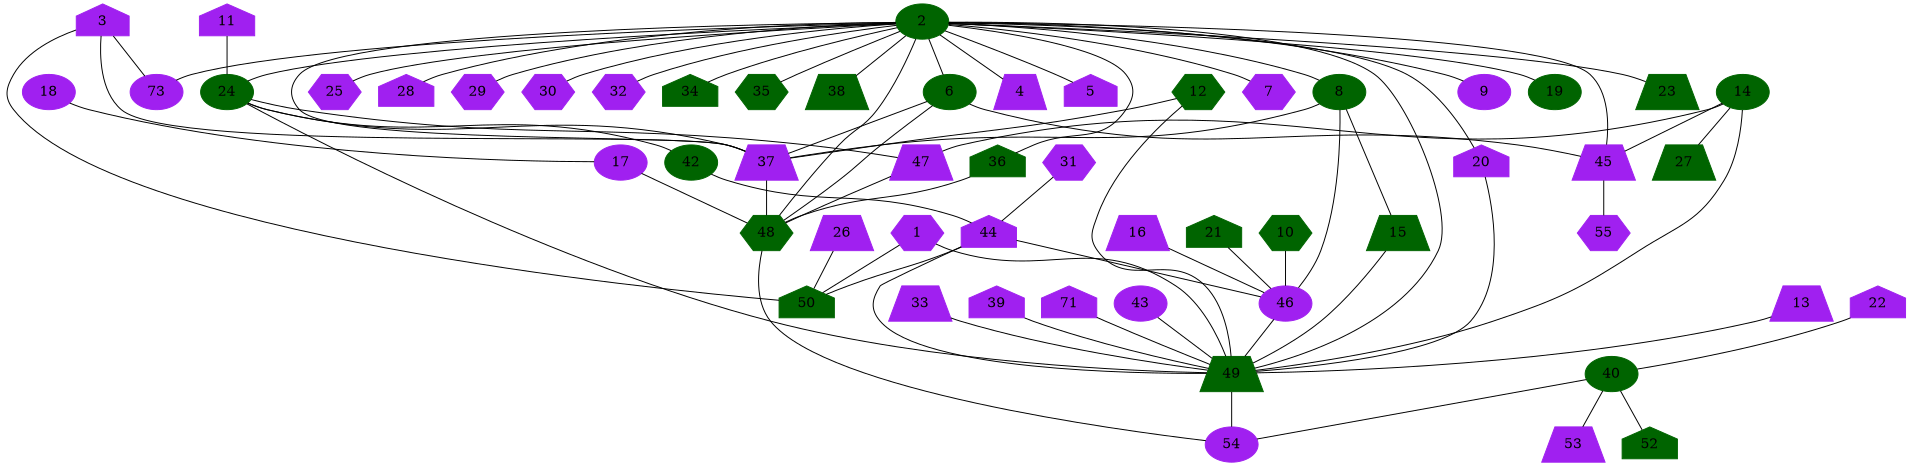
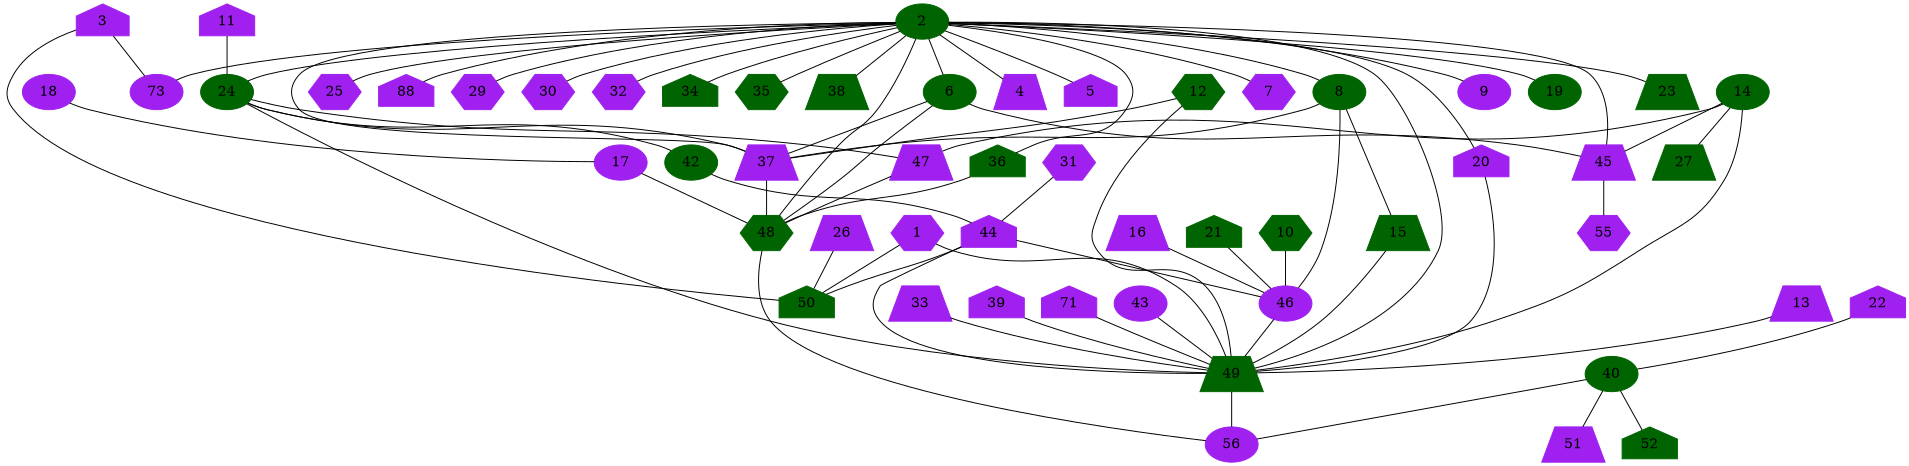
(406, 92) -> (406, 92)
(393, 138) -> none
(1232, 445) -> (1232, 445)
(1573, 445) -> (1573, 445)
